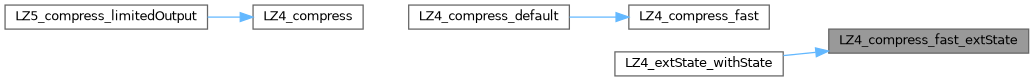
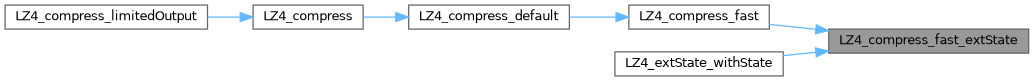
(106, 17) -> (106, 17)
none -> (379, 17)
none -> (793, 27)
